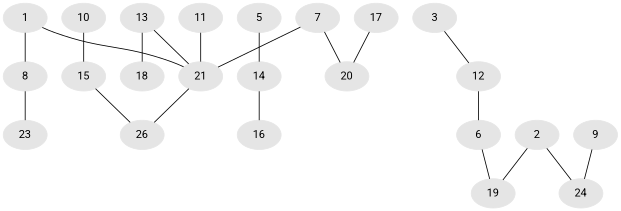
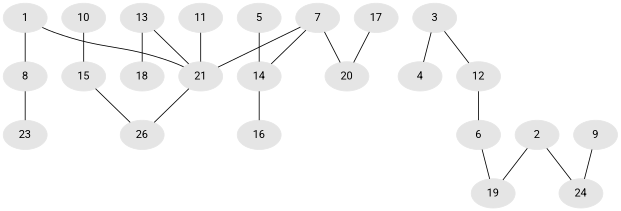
none -> (289, 47)
none -> (420, 76)
